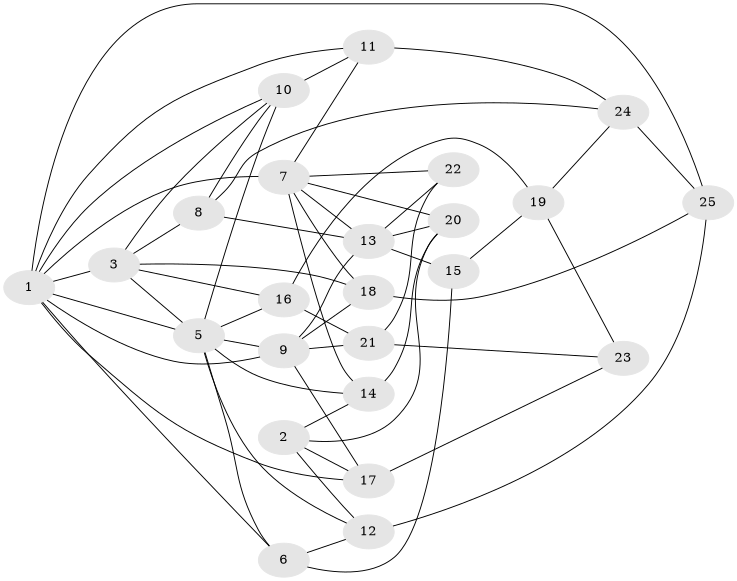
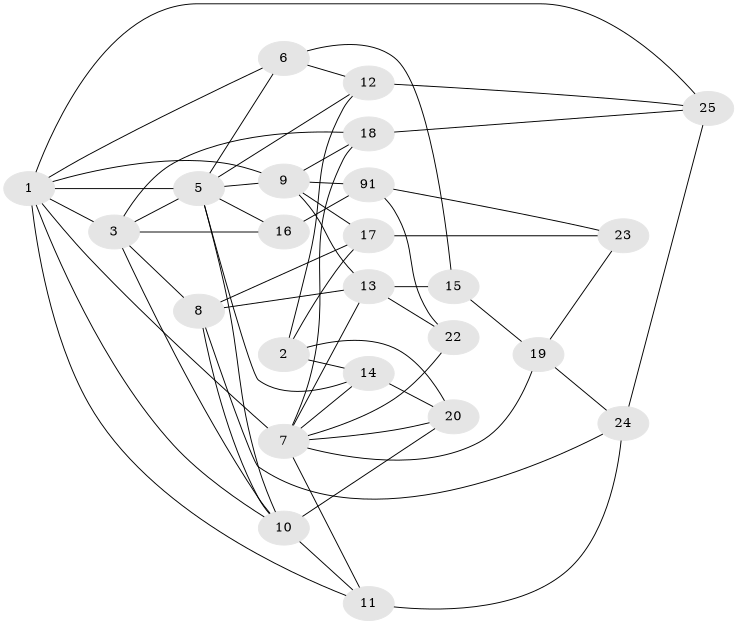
(393, 163) -> (439, 456)
(408, 232) -> (369, 472)
(369, 343) -> (369, 185)
(174, 423) -> (284, 273)
